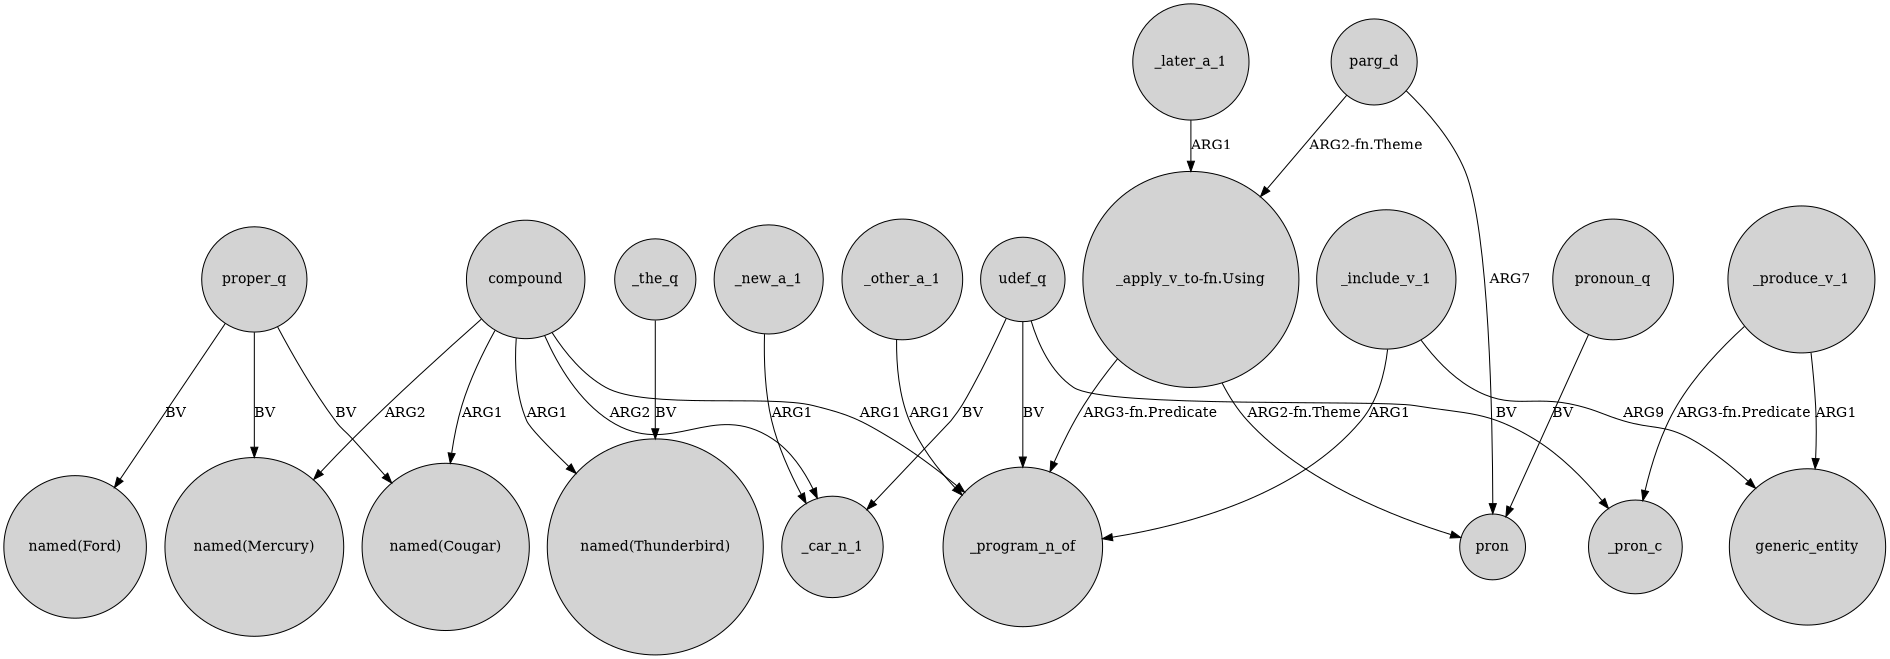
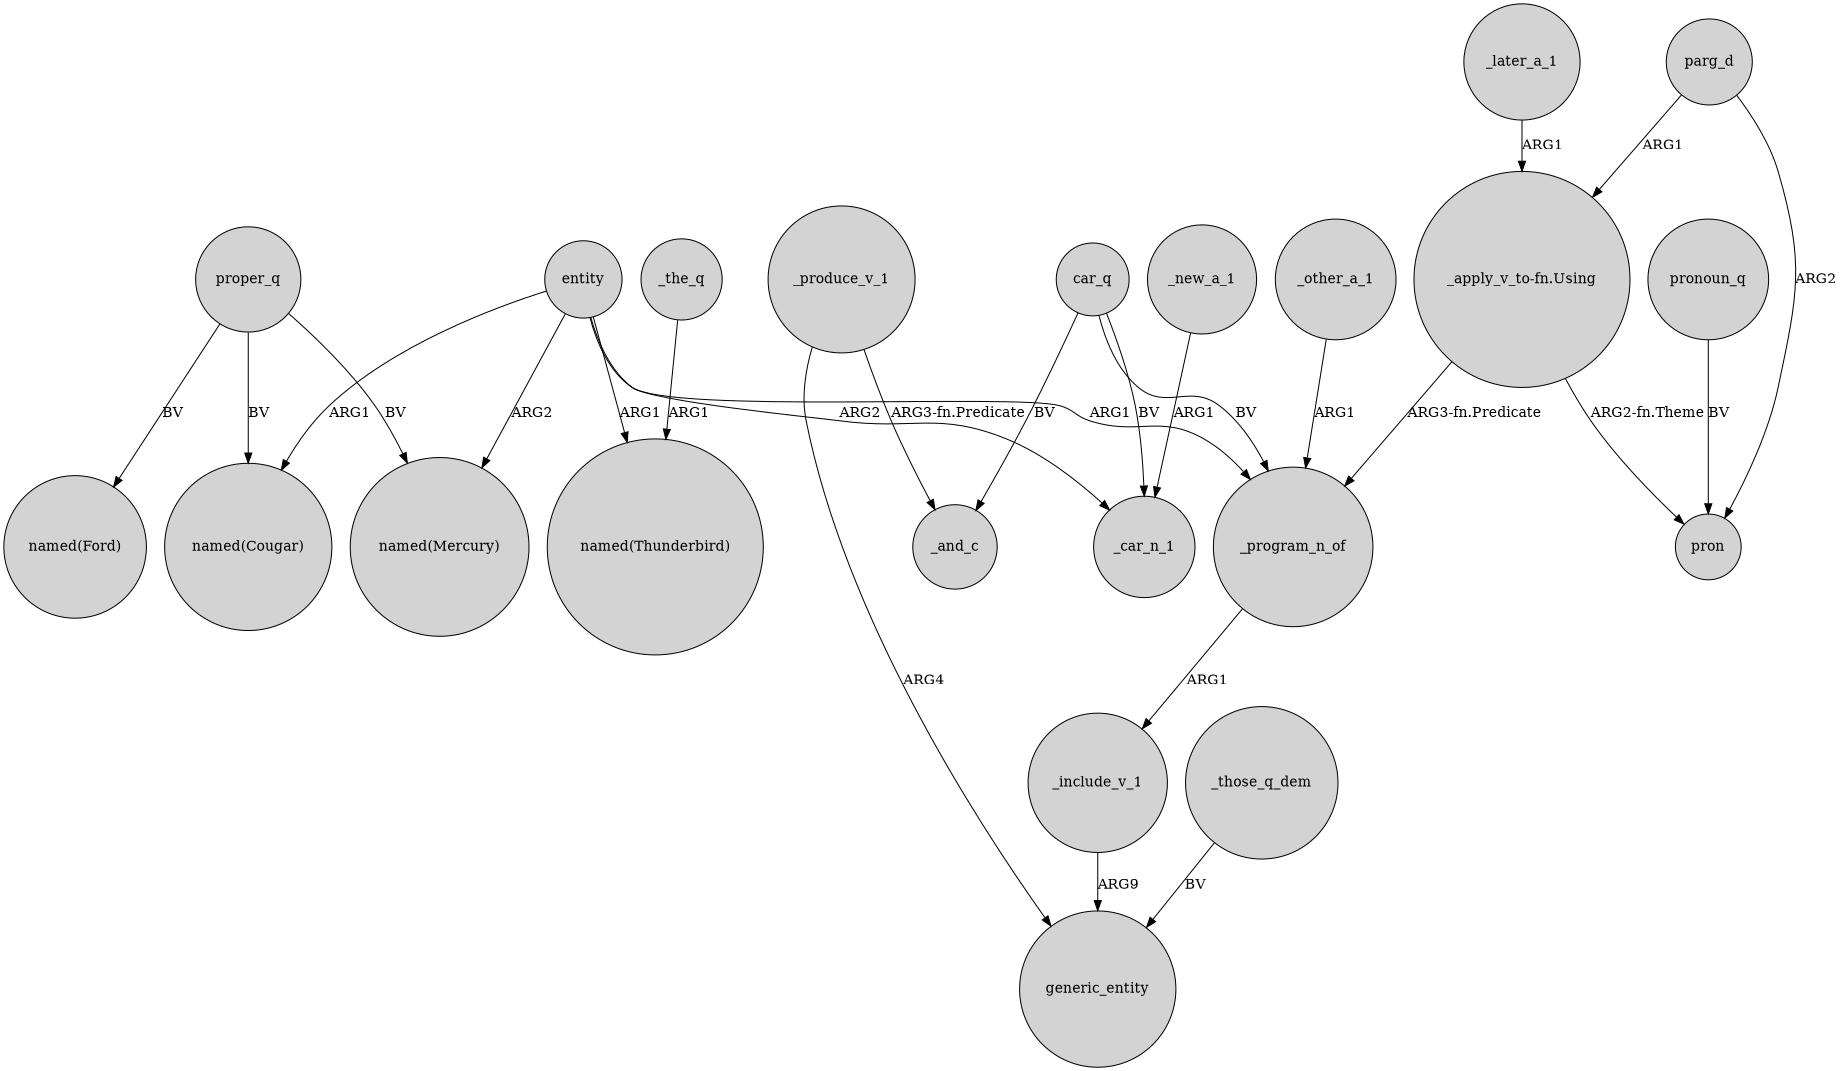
(1366, 146) -> (1663, 146)
(526, 279) -> (583, 279)
(1023, 279) -> (1093, 279)
(1510, 279) -> (1816, 279)
(666, 413) -> (689, 413)
(1836, 413) -> (924, 681)
(1282, 483) -> (1196, 665)
(1635, 547) -> (955, 547)
none -> (1262, 783)
